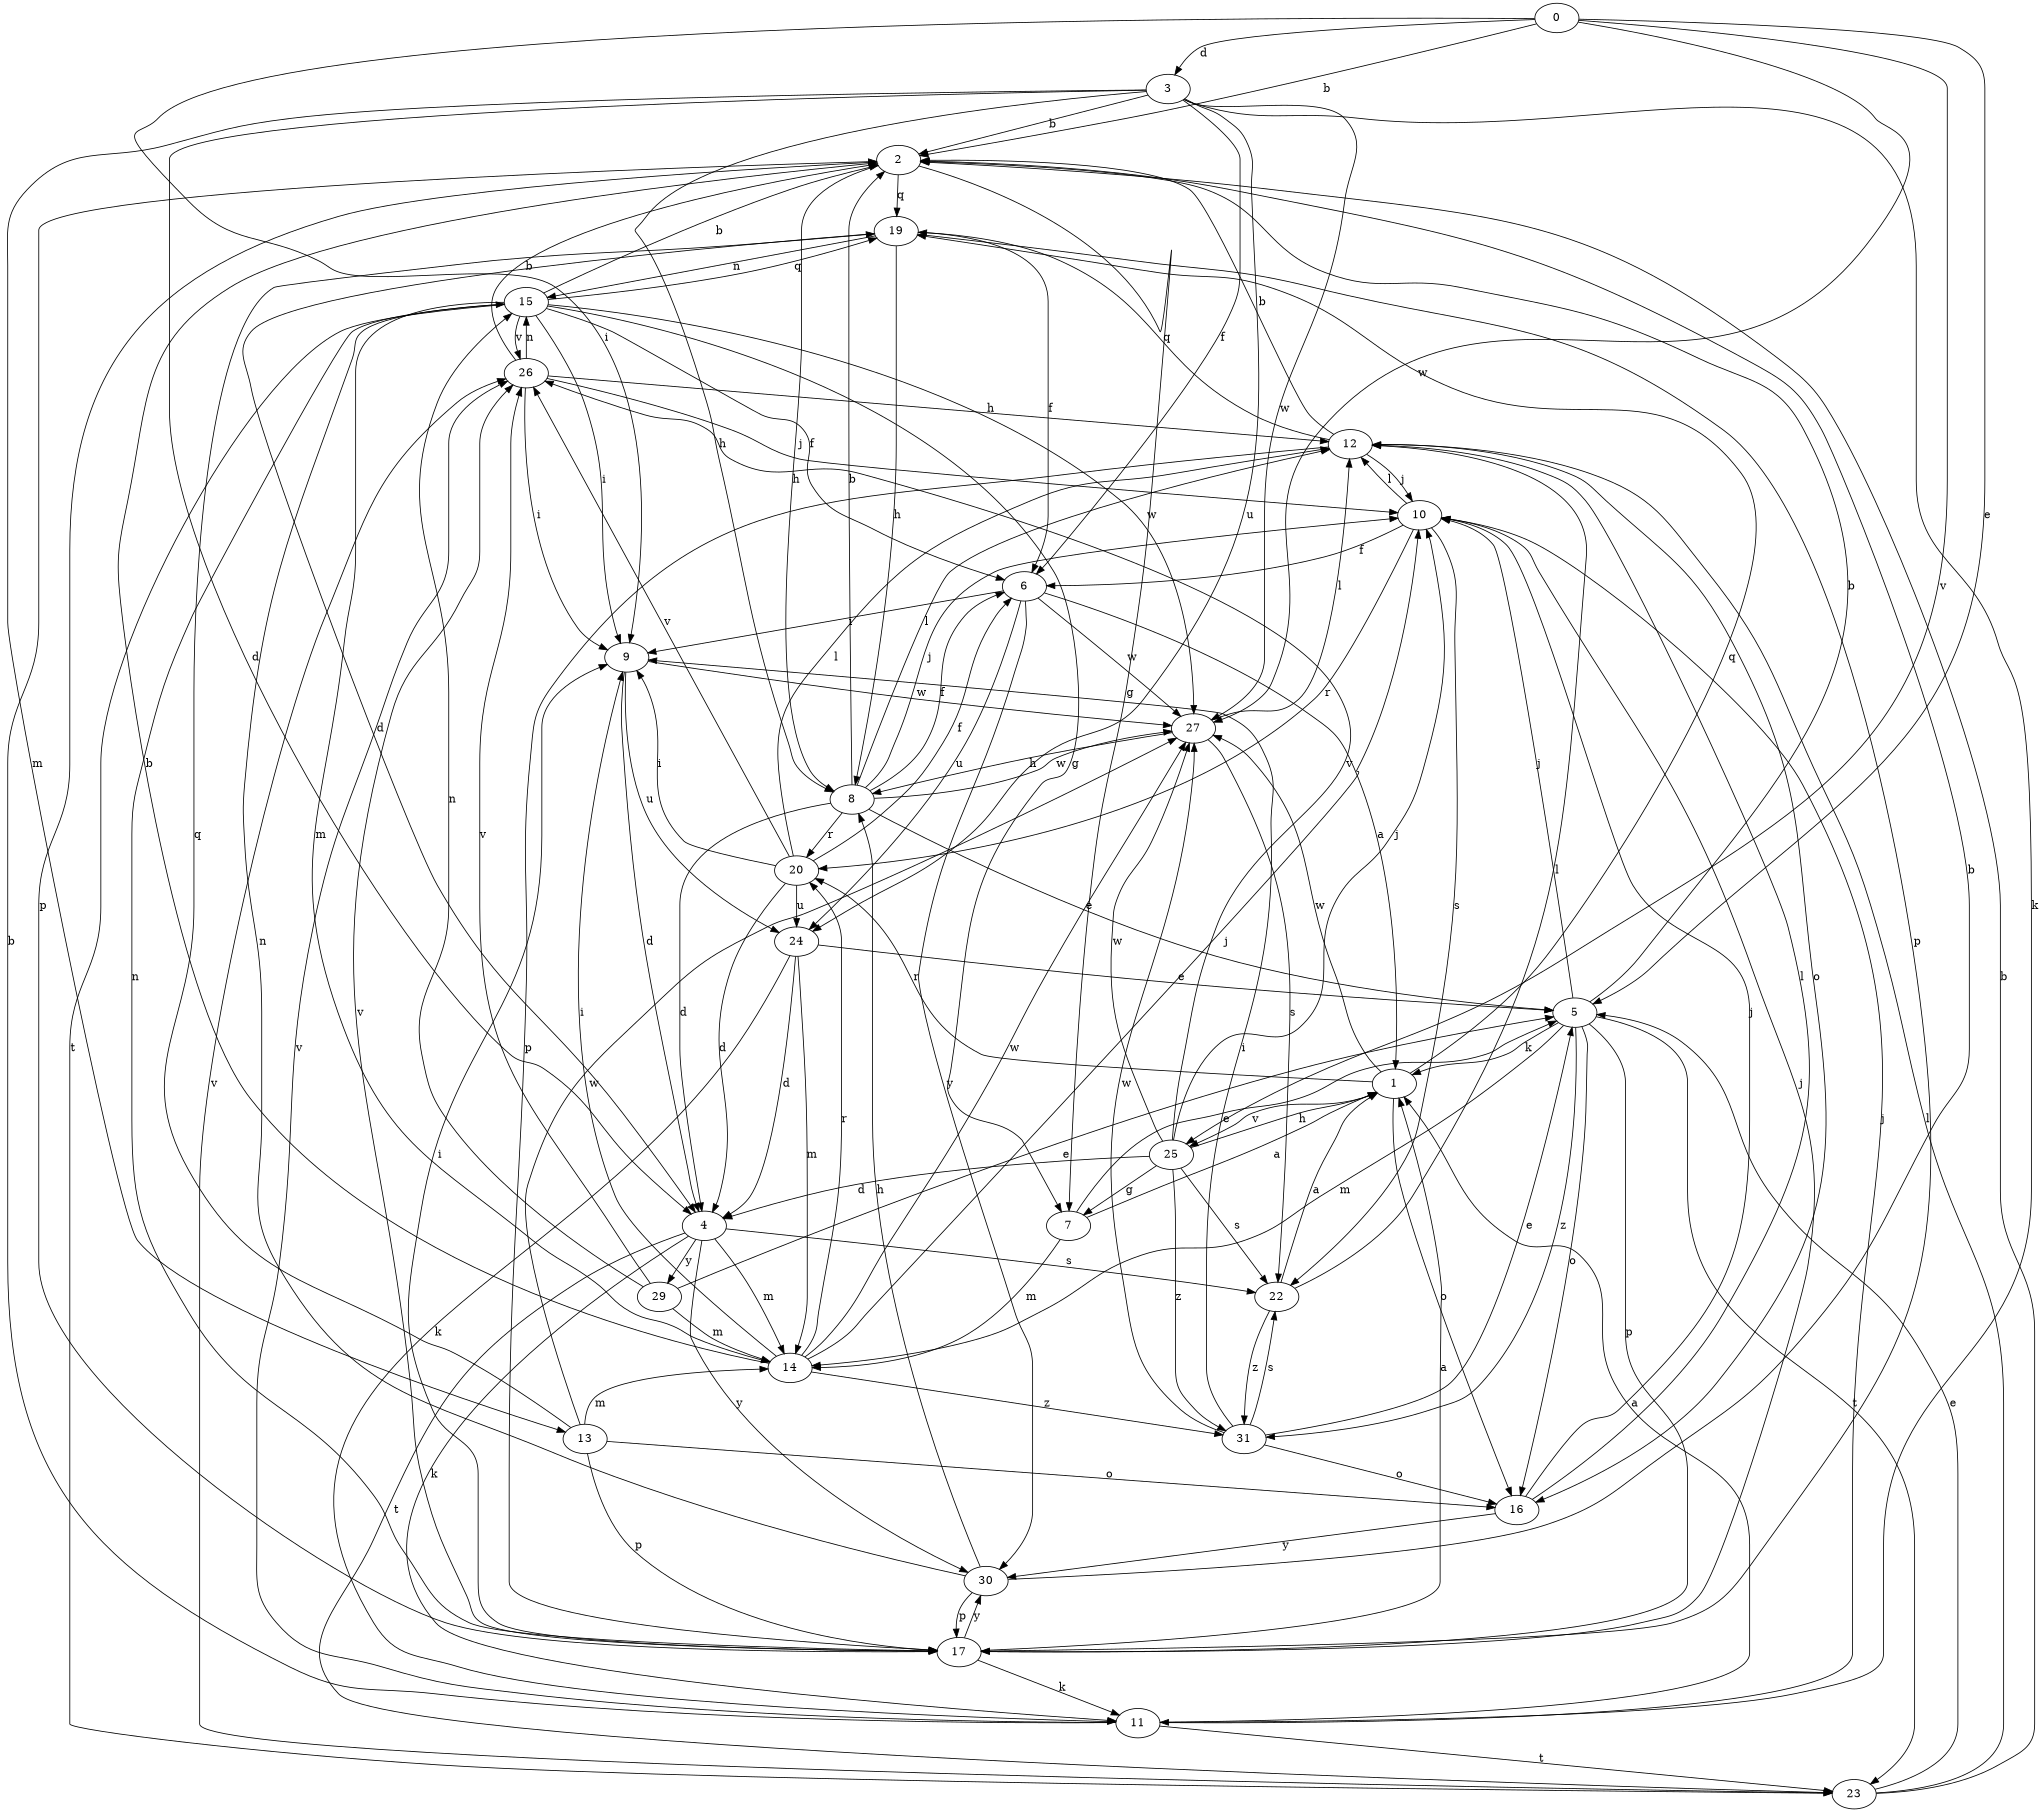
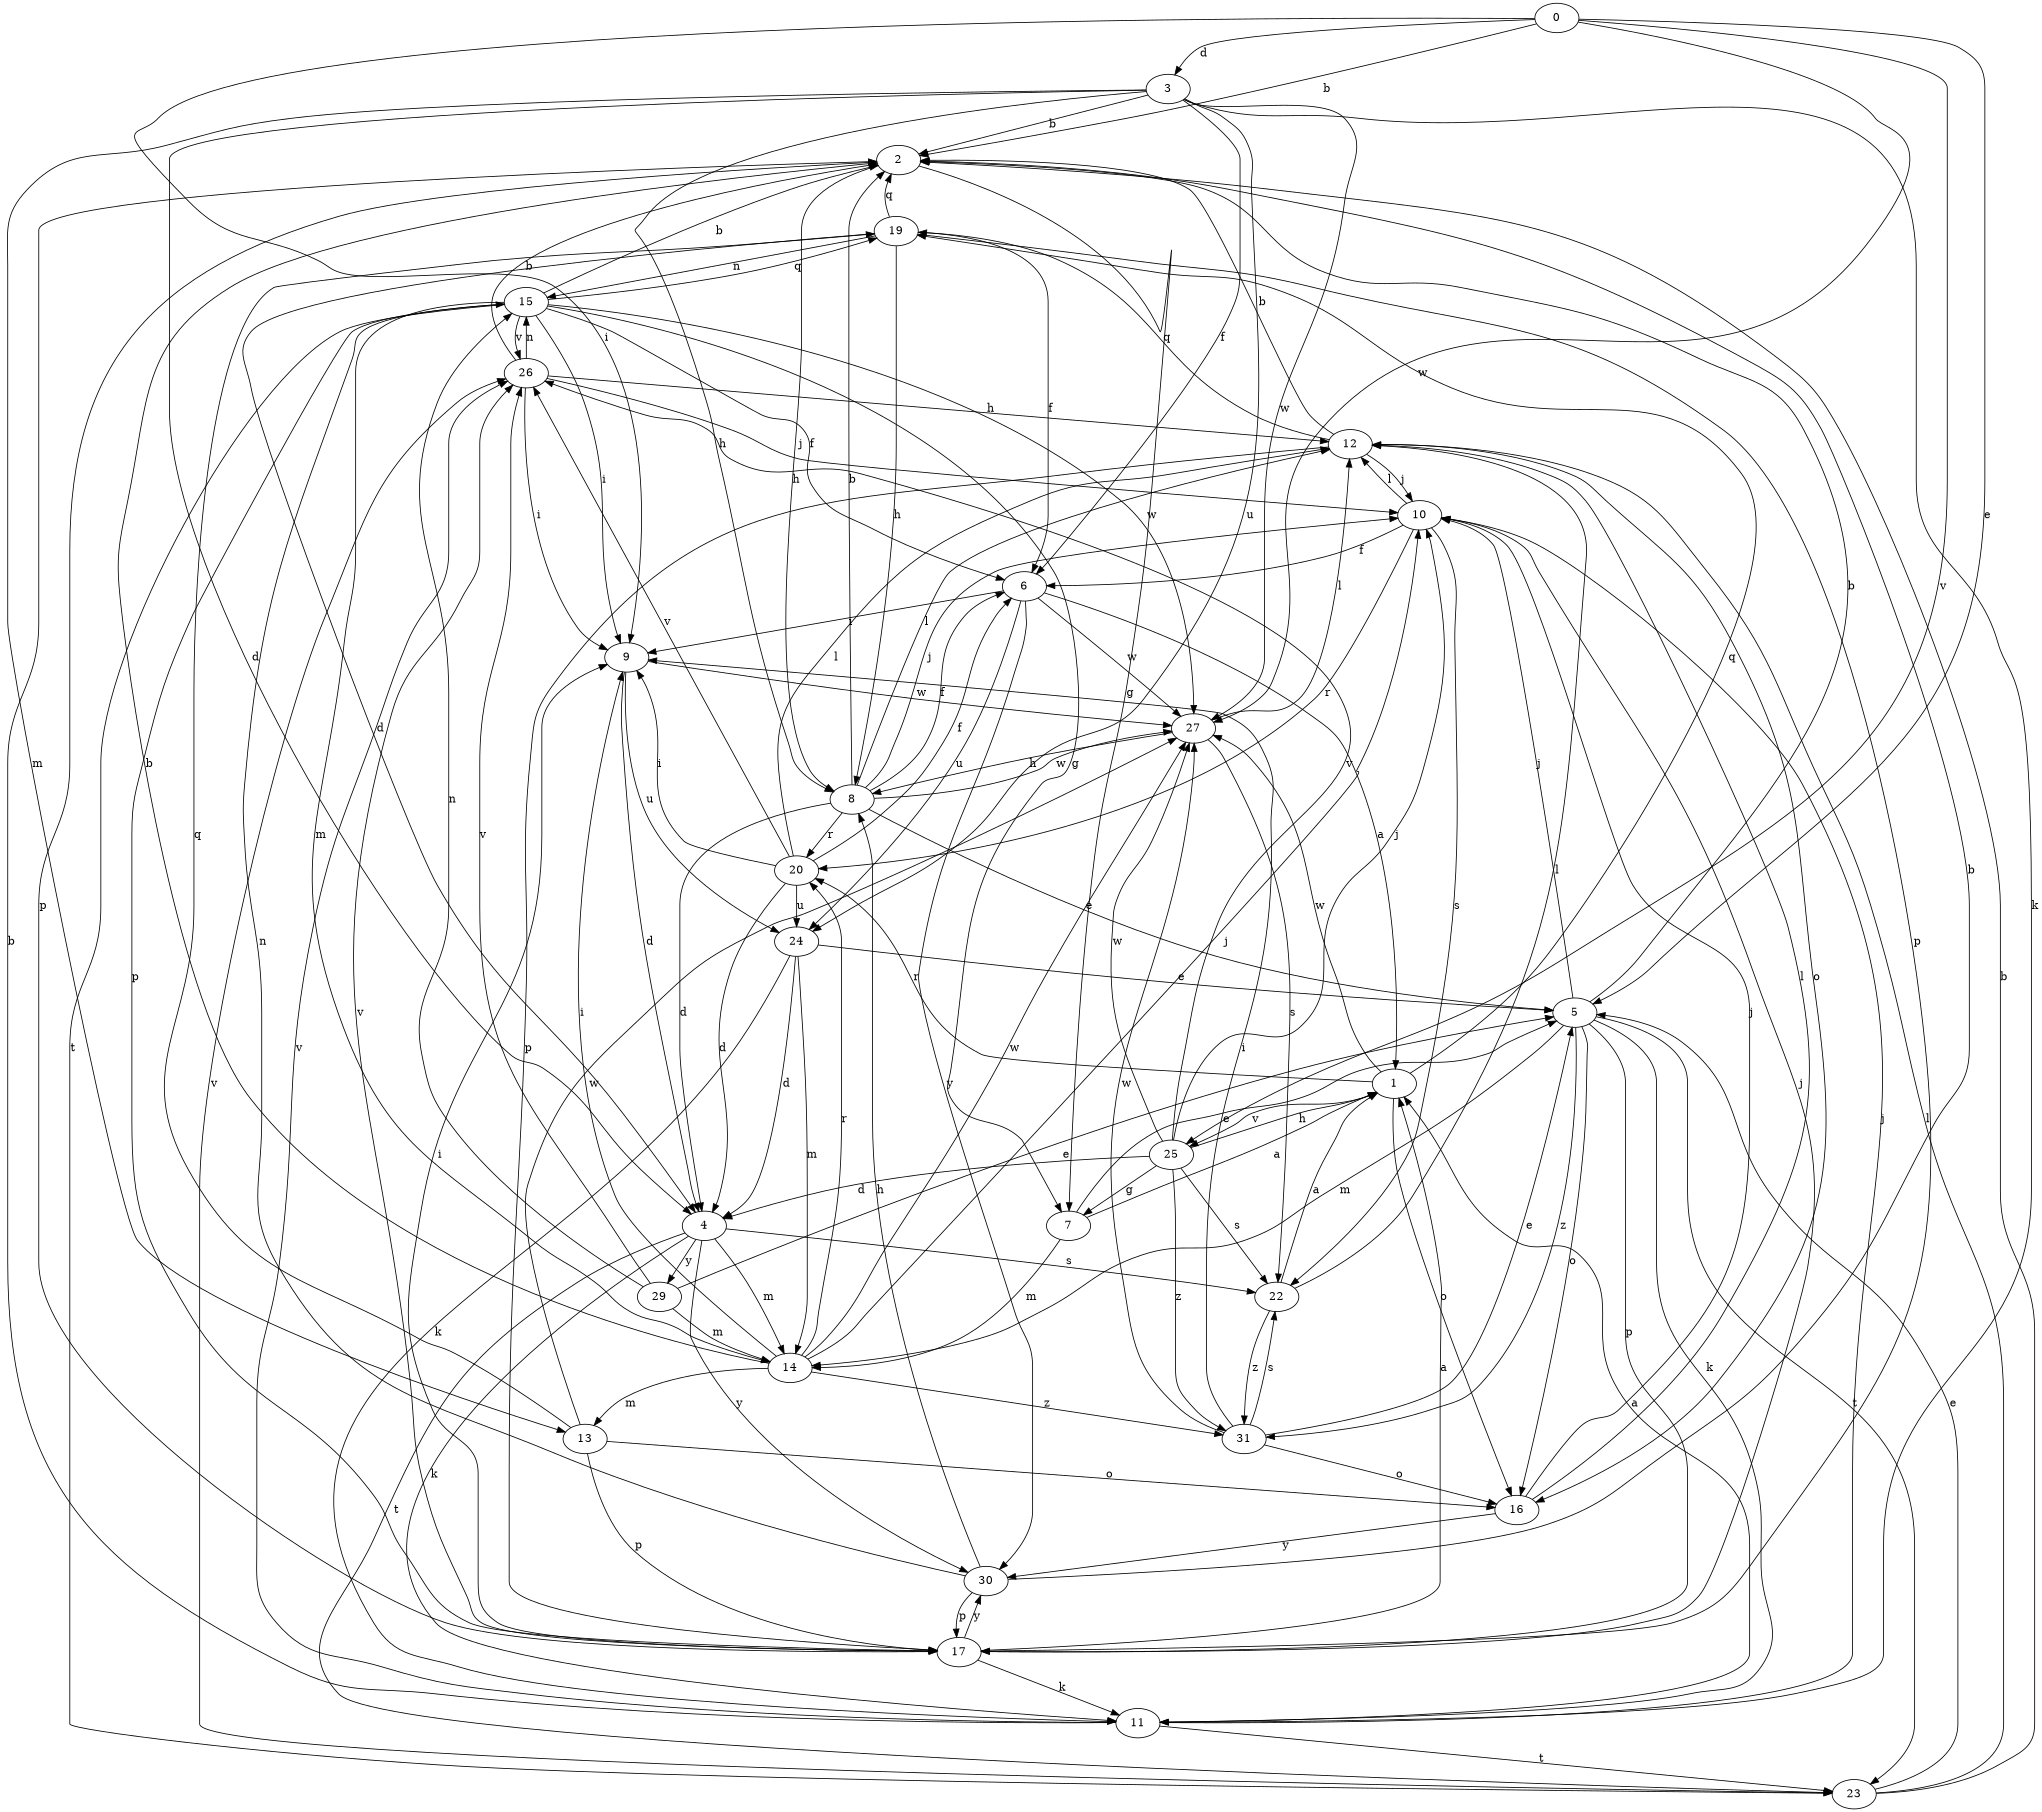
(898, 192) -> (885, 199)
(136, 977) -> (136, 977)
(1497, 1058) -> (1770, 1617)
(661, 1377) -> (678, 1378)
